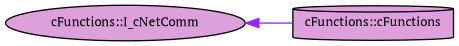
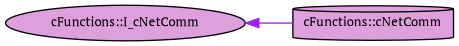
(373, 23) -> (373, 23)
